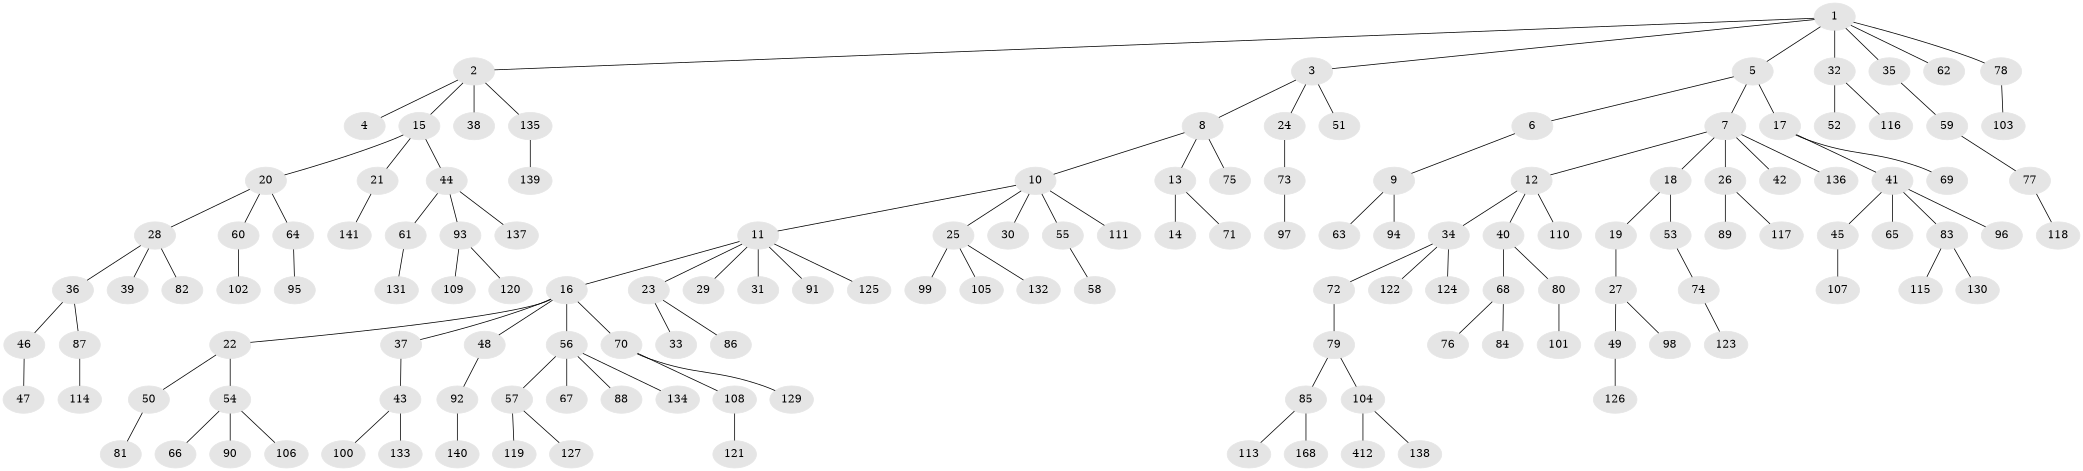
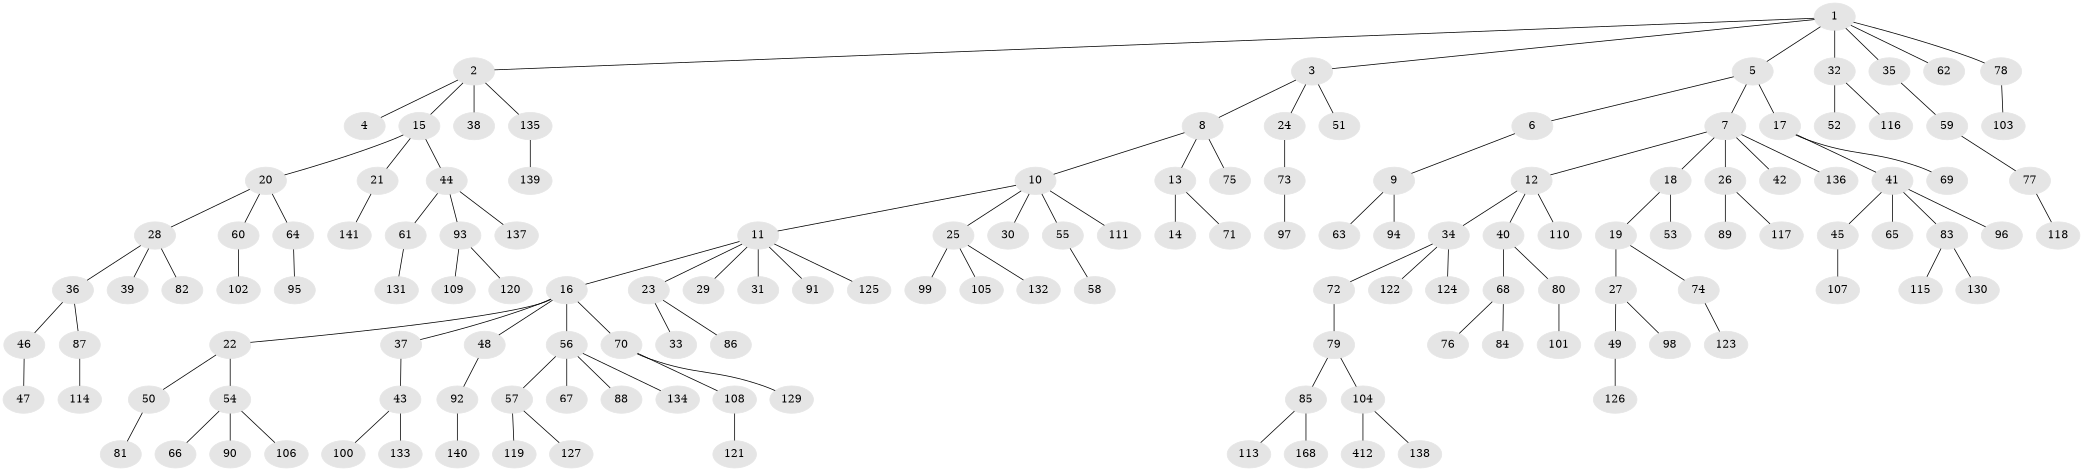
(1685, 263) -> (1657, 263)
